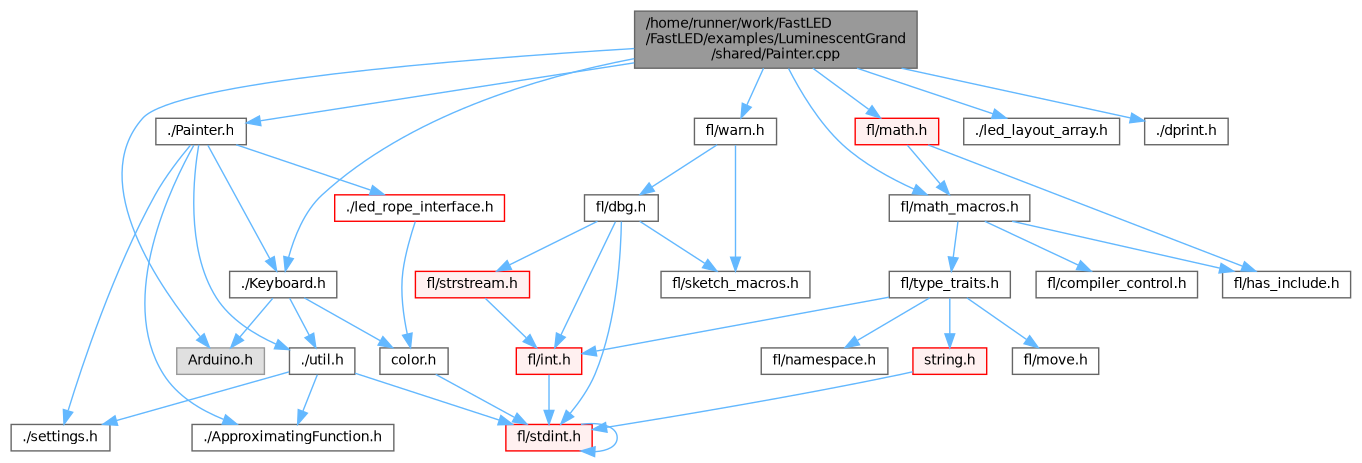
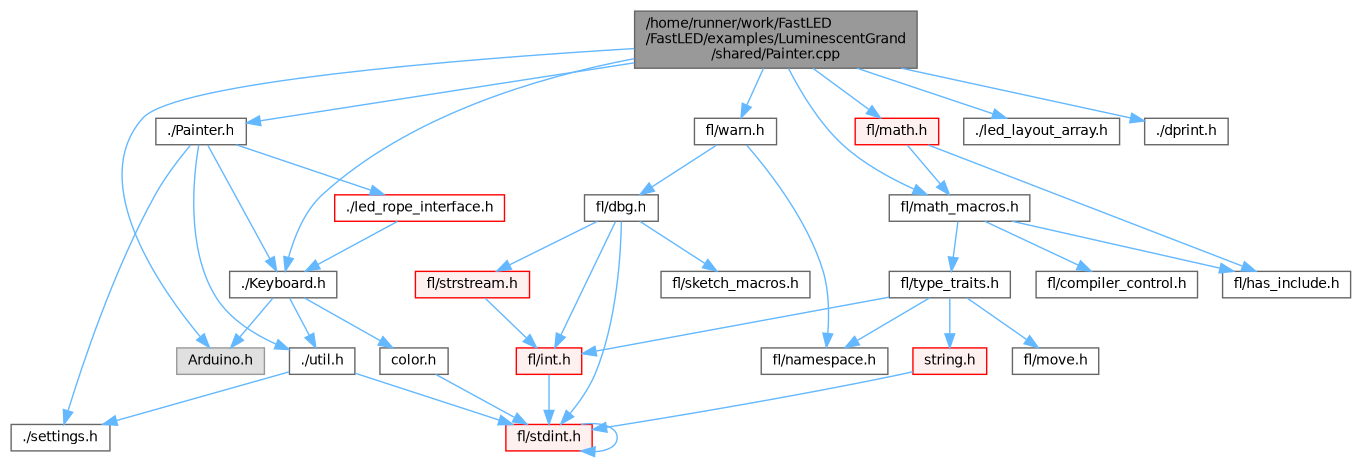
(735, 201) -> (807, 232)
(402, 277) -> (358, 243)
(293, 438) -> none
